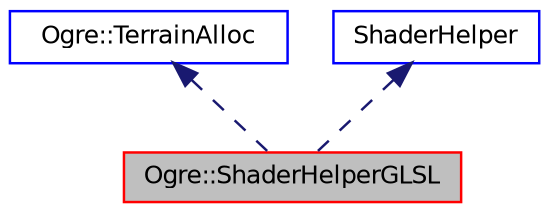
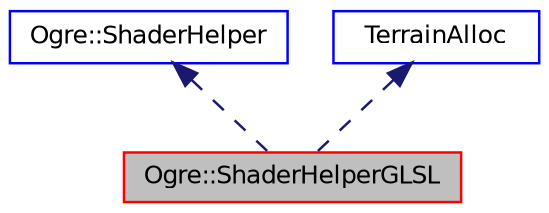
(149, 37) -> (149, 37)
(436, 37) -> (436, 37)
